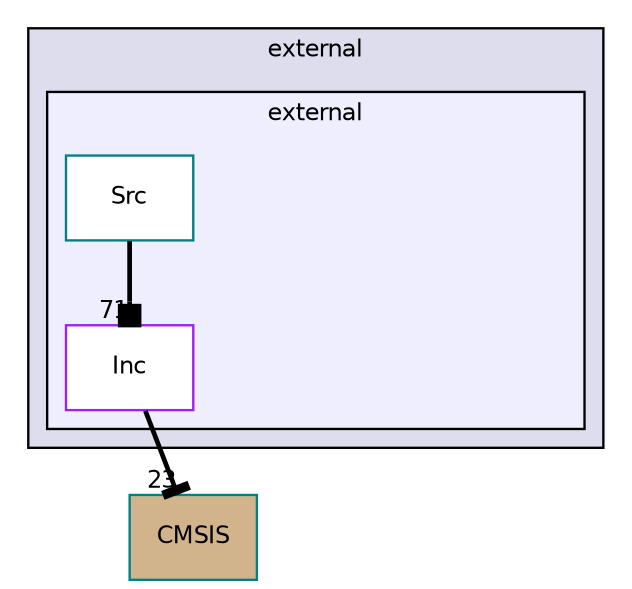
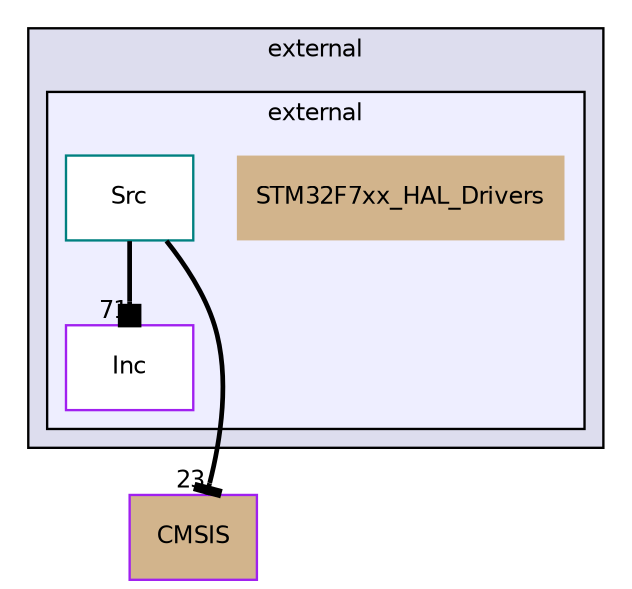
none -> (401, 198)
(166, 464) -> (221, 356)
(193, 537) -> (193, 537)
